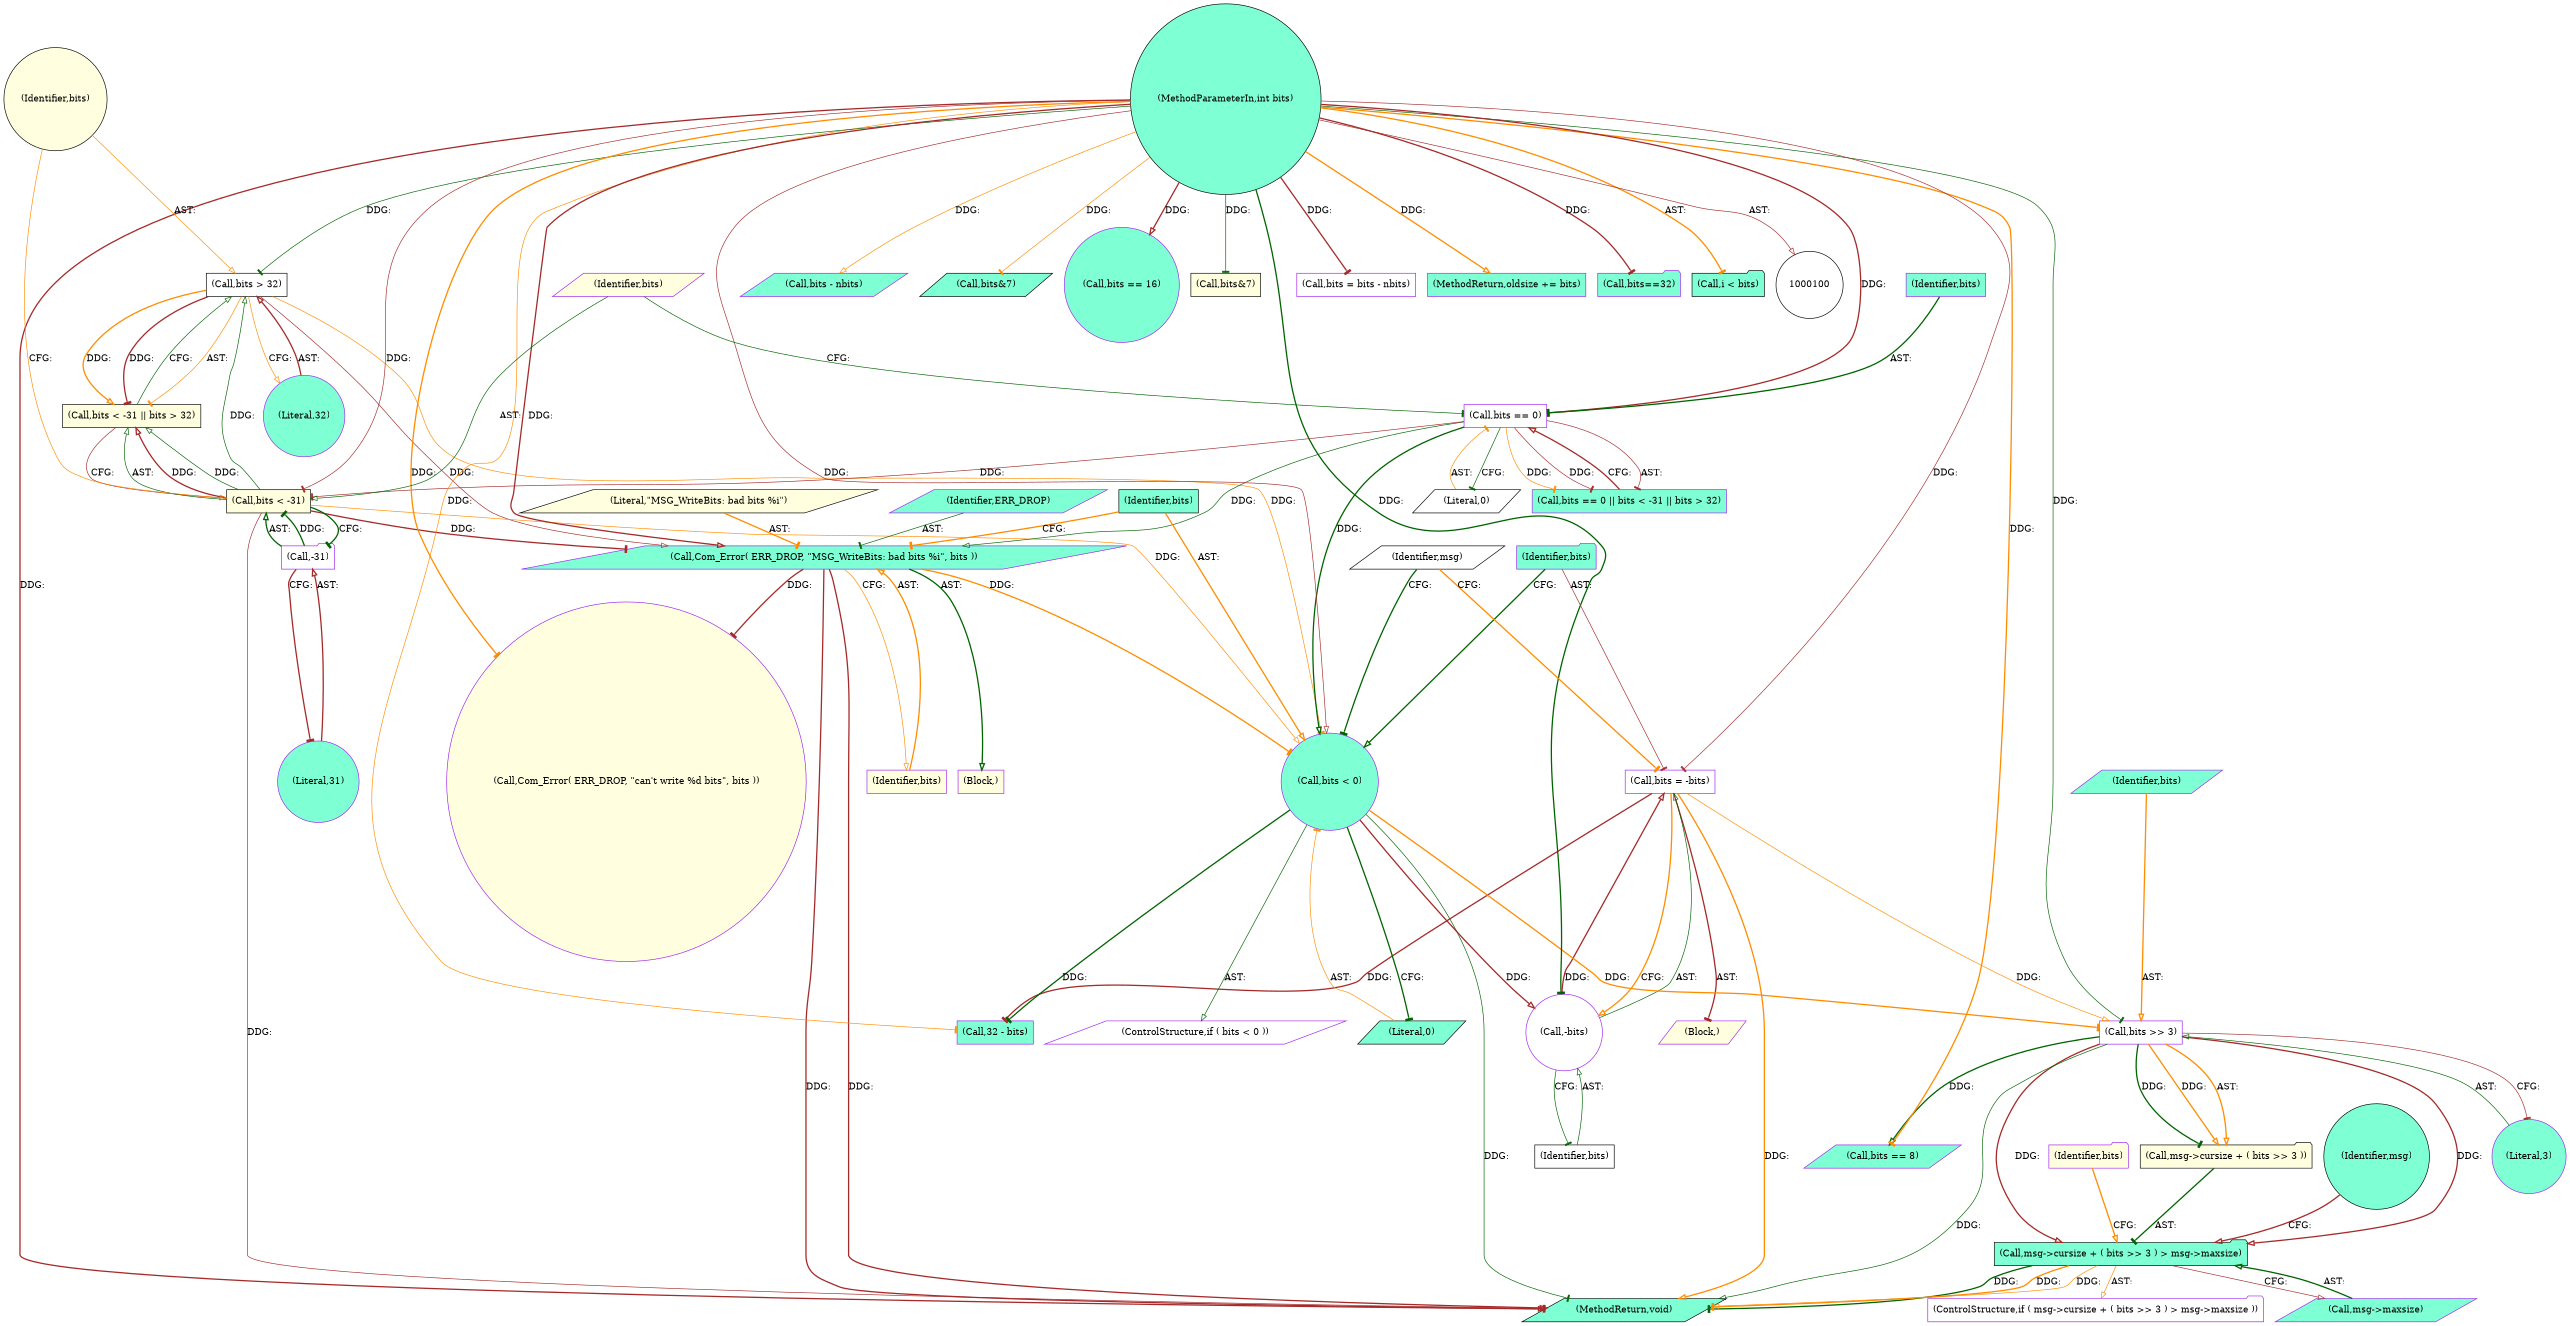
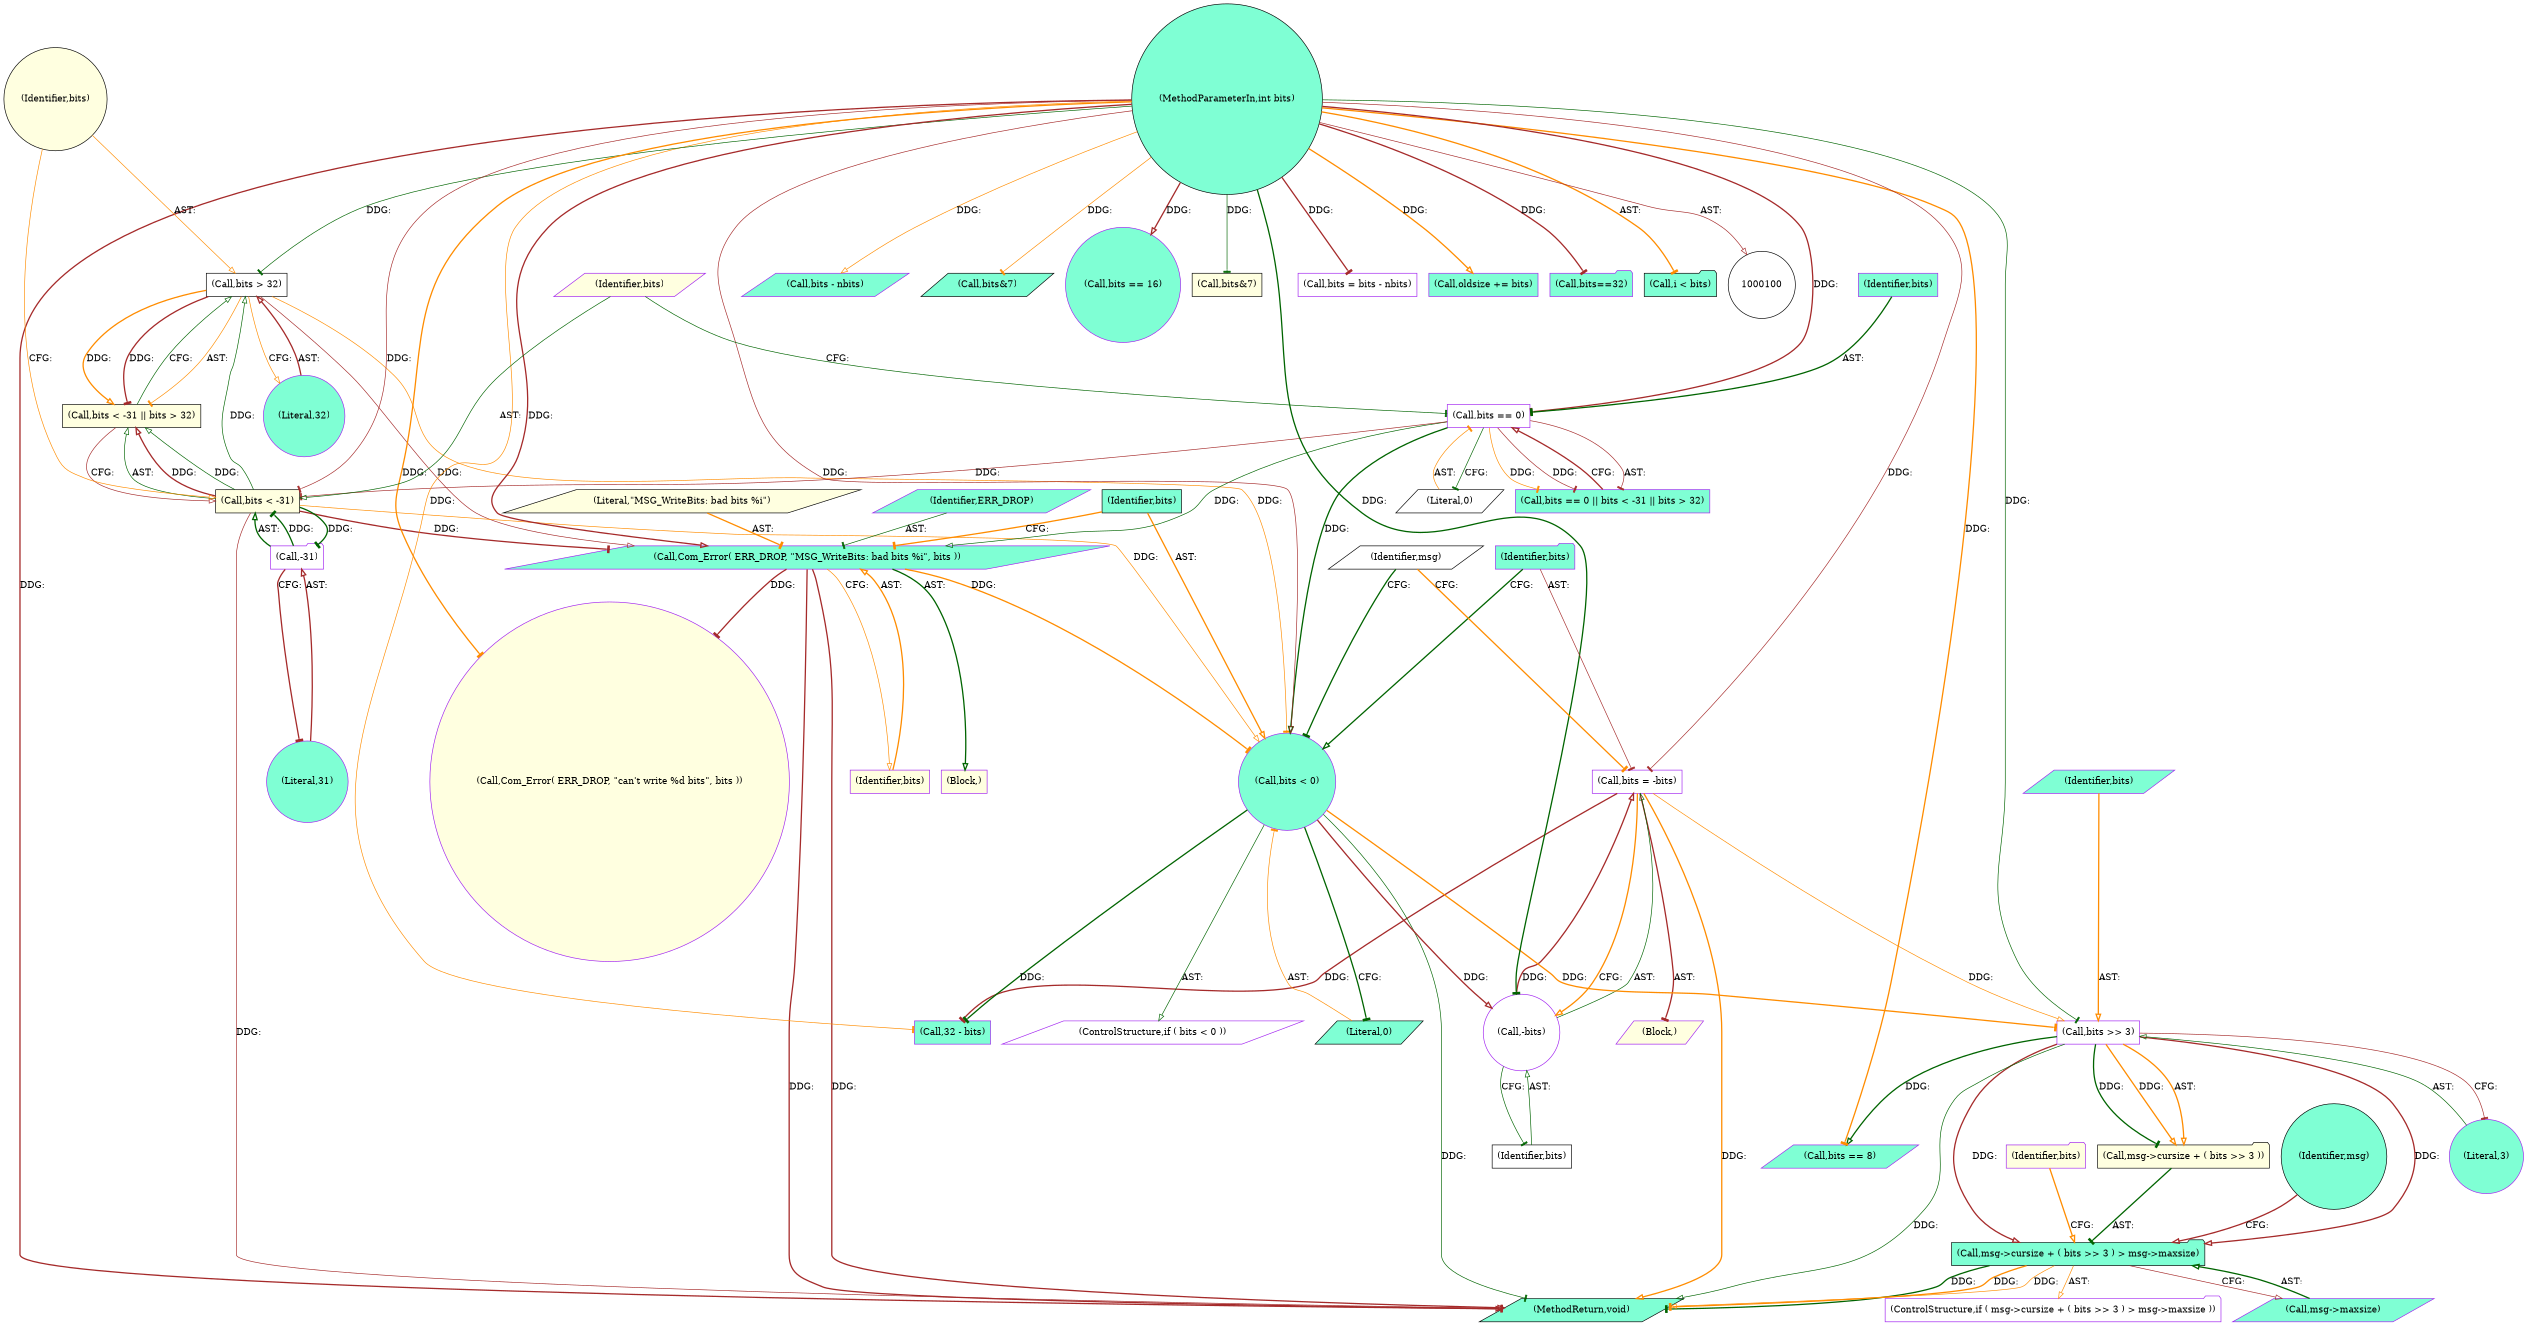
(1507, 285) -> (1483, 285)
(352, 529) -> (342, 529)
